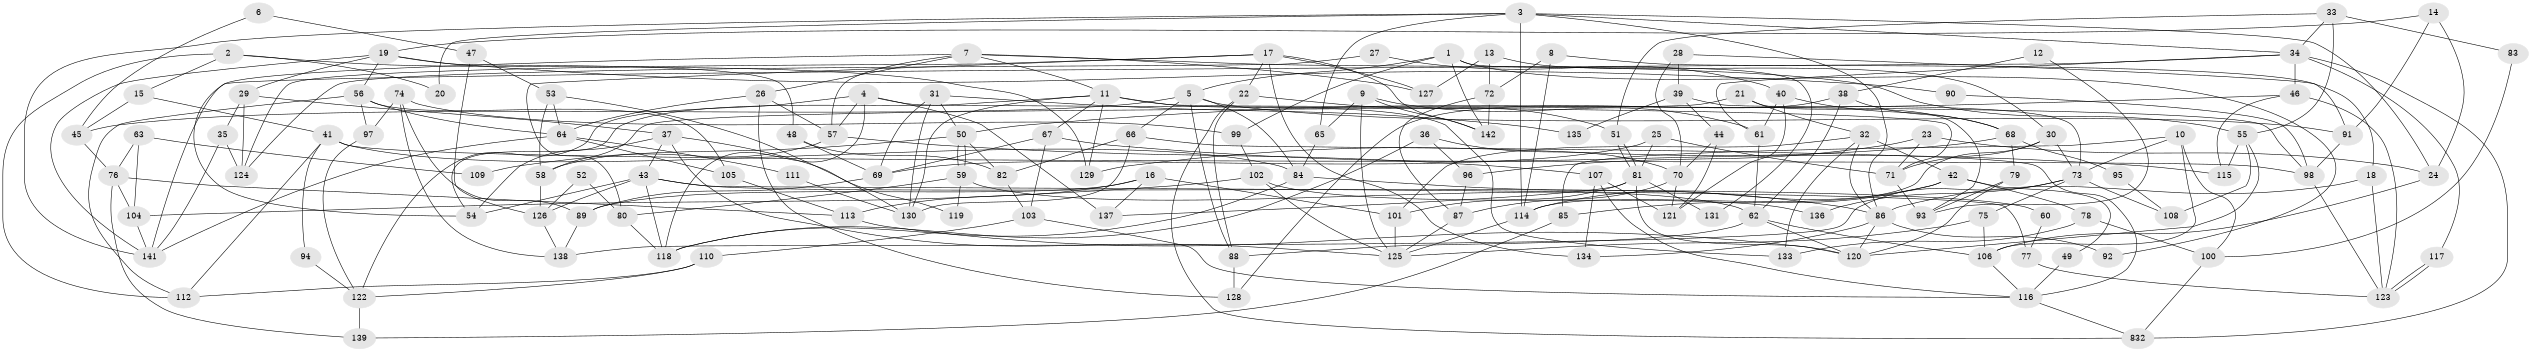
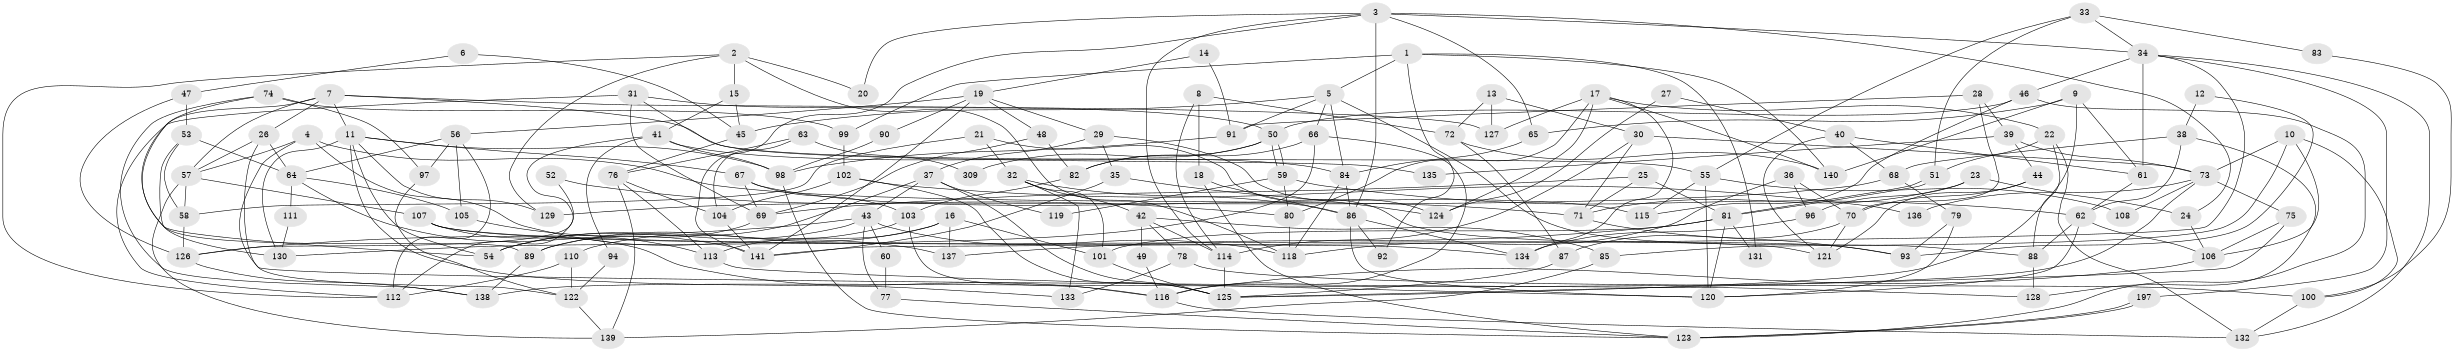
(2464, 94) -> none
(920, 134) -> (211, 117)
(1488, 135) -> (1831, 176)
(708, 165) -> (1008, 131)
(478, 176) -> (971, 176)
(2118, 176) -> none
(1463, 196) -> (1691, 231)
(2437, 257) -> (2144, 298)
none -> (325, 323)
(2138, 339) -> (2242, 339)
